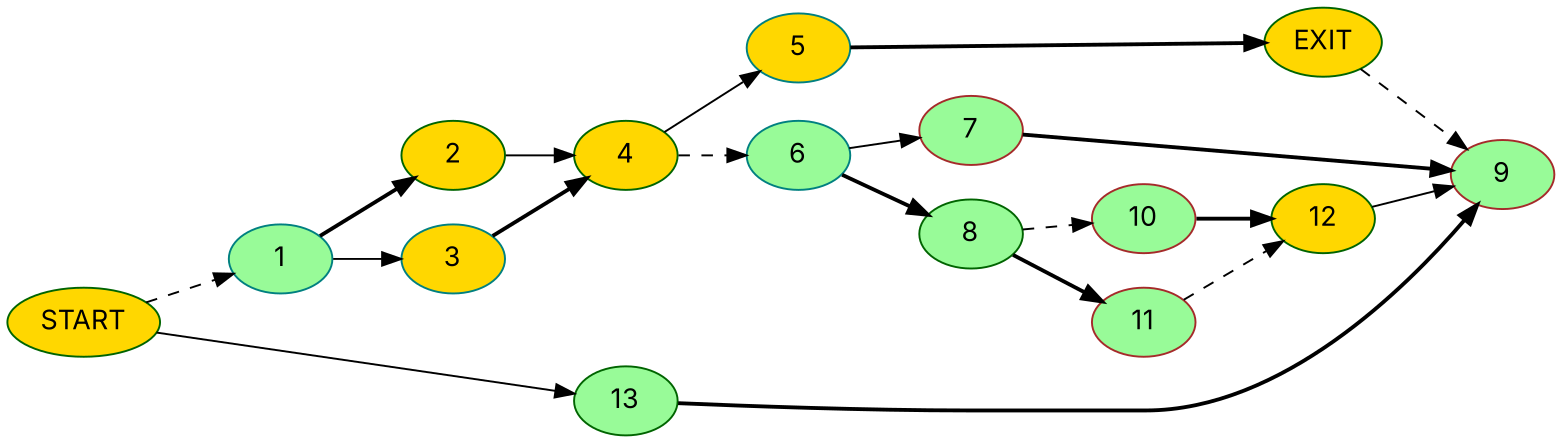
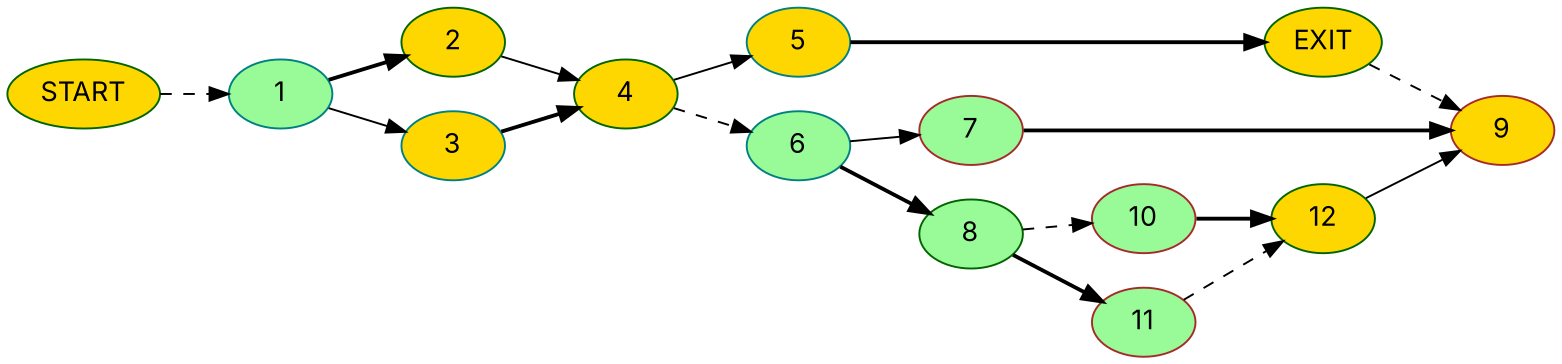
(1503, 175) -> (1503, 130)
(626, 401) -> none
